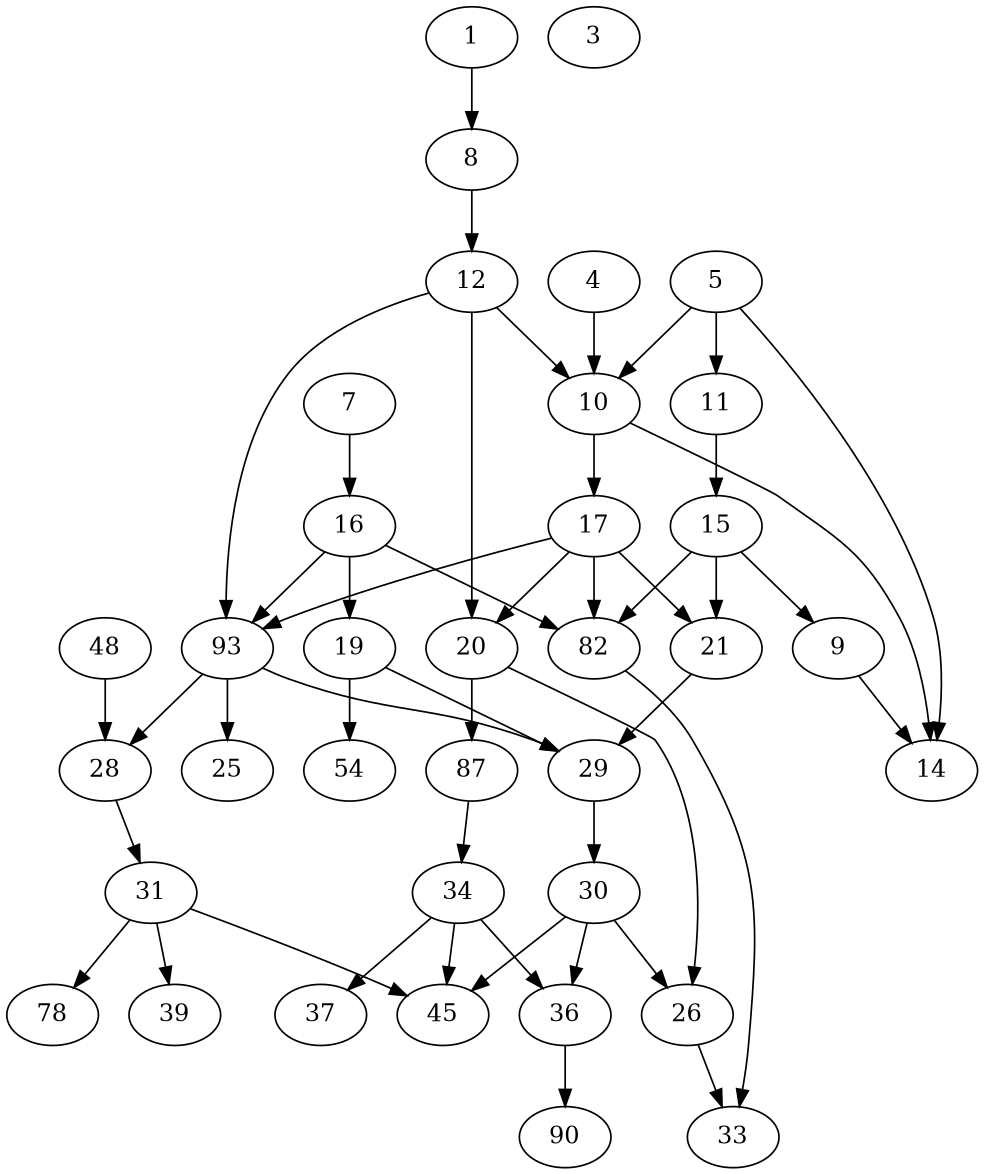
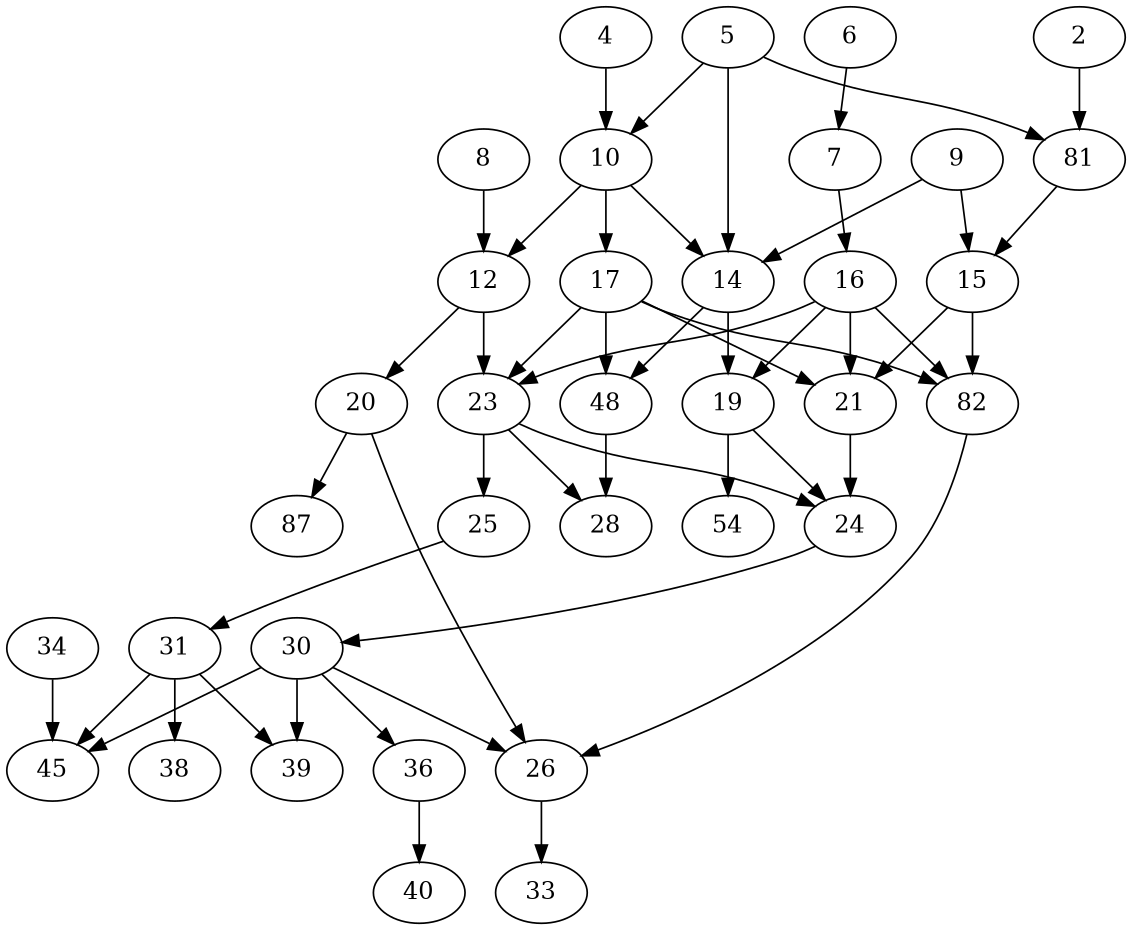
(472, 37) -> none
(594, 37) -> none
none -> (850, 37)
none -> (1079, 37)
none -> (728, 335)
none -> (850, 335)
(527, 337) -> (551, 215)
none -> (673, 337)
(716, 404) -> (1079, 160)
(539, 581) -> (606, 335)
(771, 581) -> (964, 212)
(227, 648) -> (484, 404)
none -> (297, 701)
(594, 771) -> (850, 526)
(125, 823) -> (334, 580)
(466, 823) -> none
(746, 861) -> (823, 635)
(506, 947) -> none
(53, 1015) -> (175, 771)
(321, 1015) -> none
(565, 1137) -> (419, 893)
